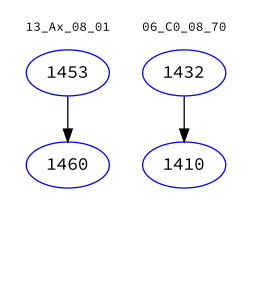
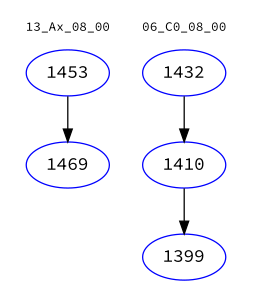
(68, 28) -> (68, 28)
(185, 28) -> (185, 28)
(68, 165) -> (68, 165)
none -> (184, 257)
